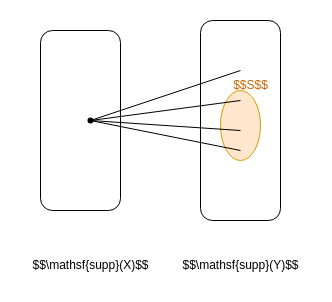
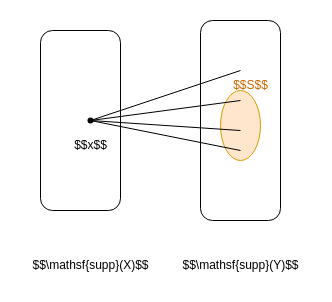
none -> (91, 146)
